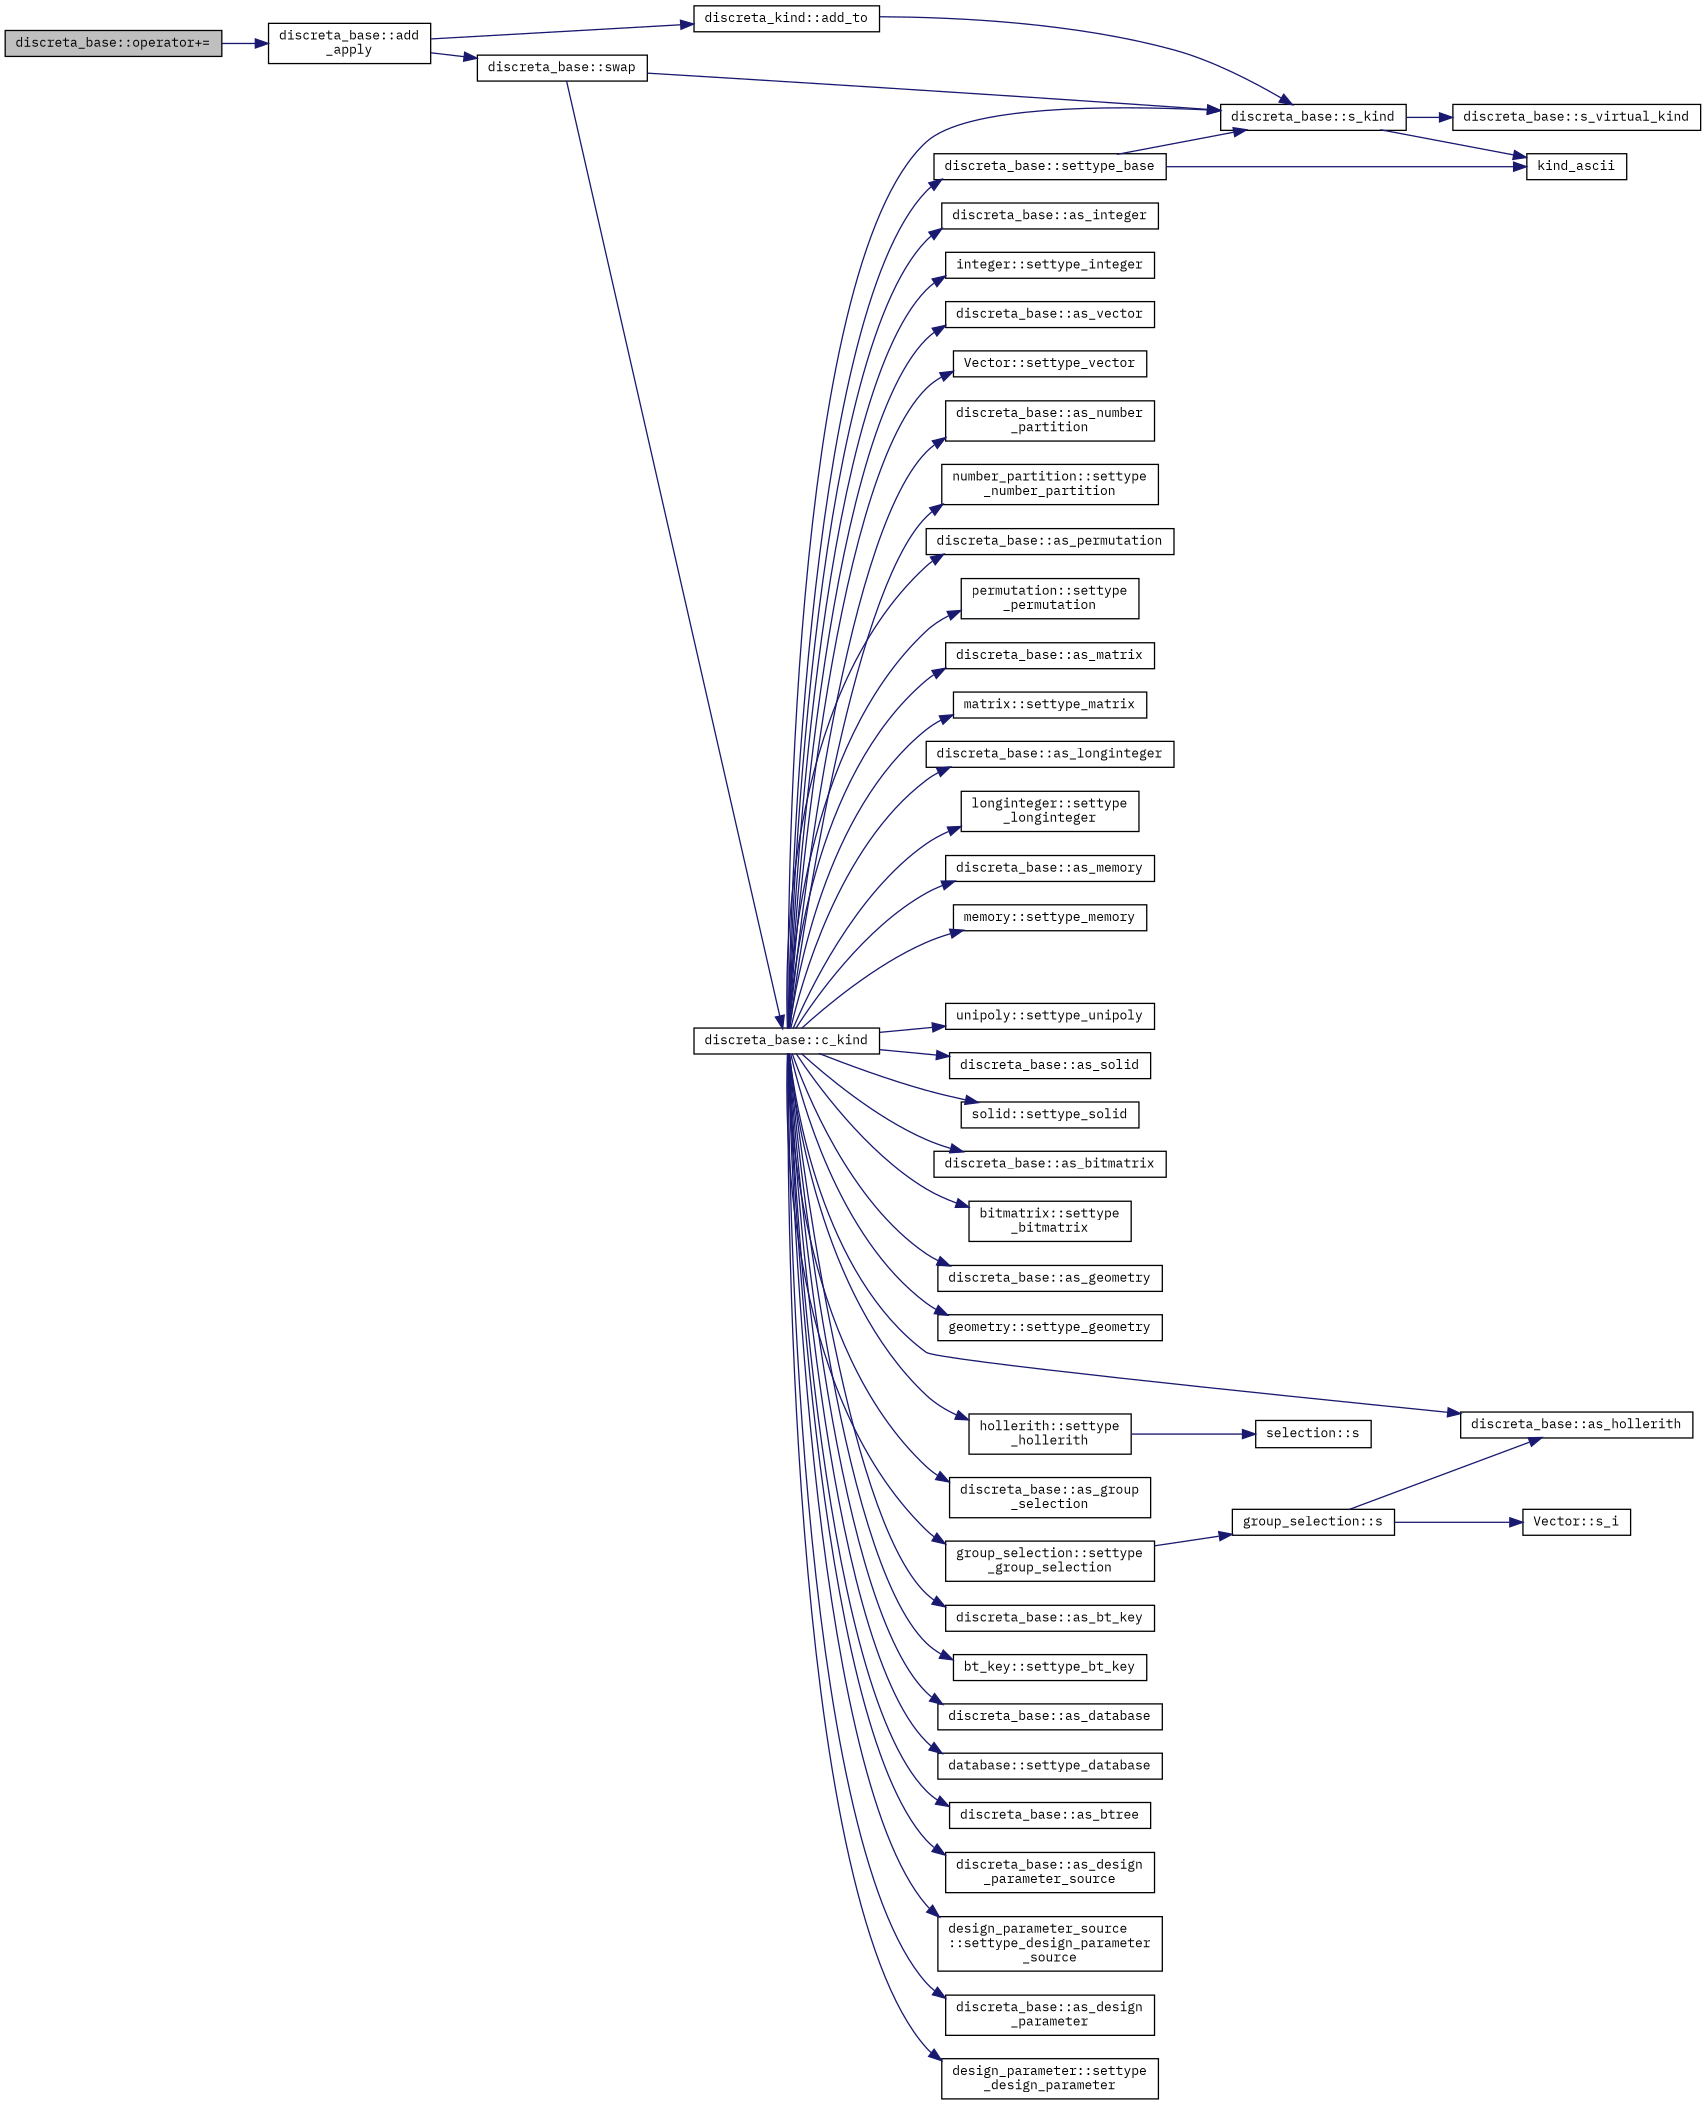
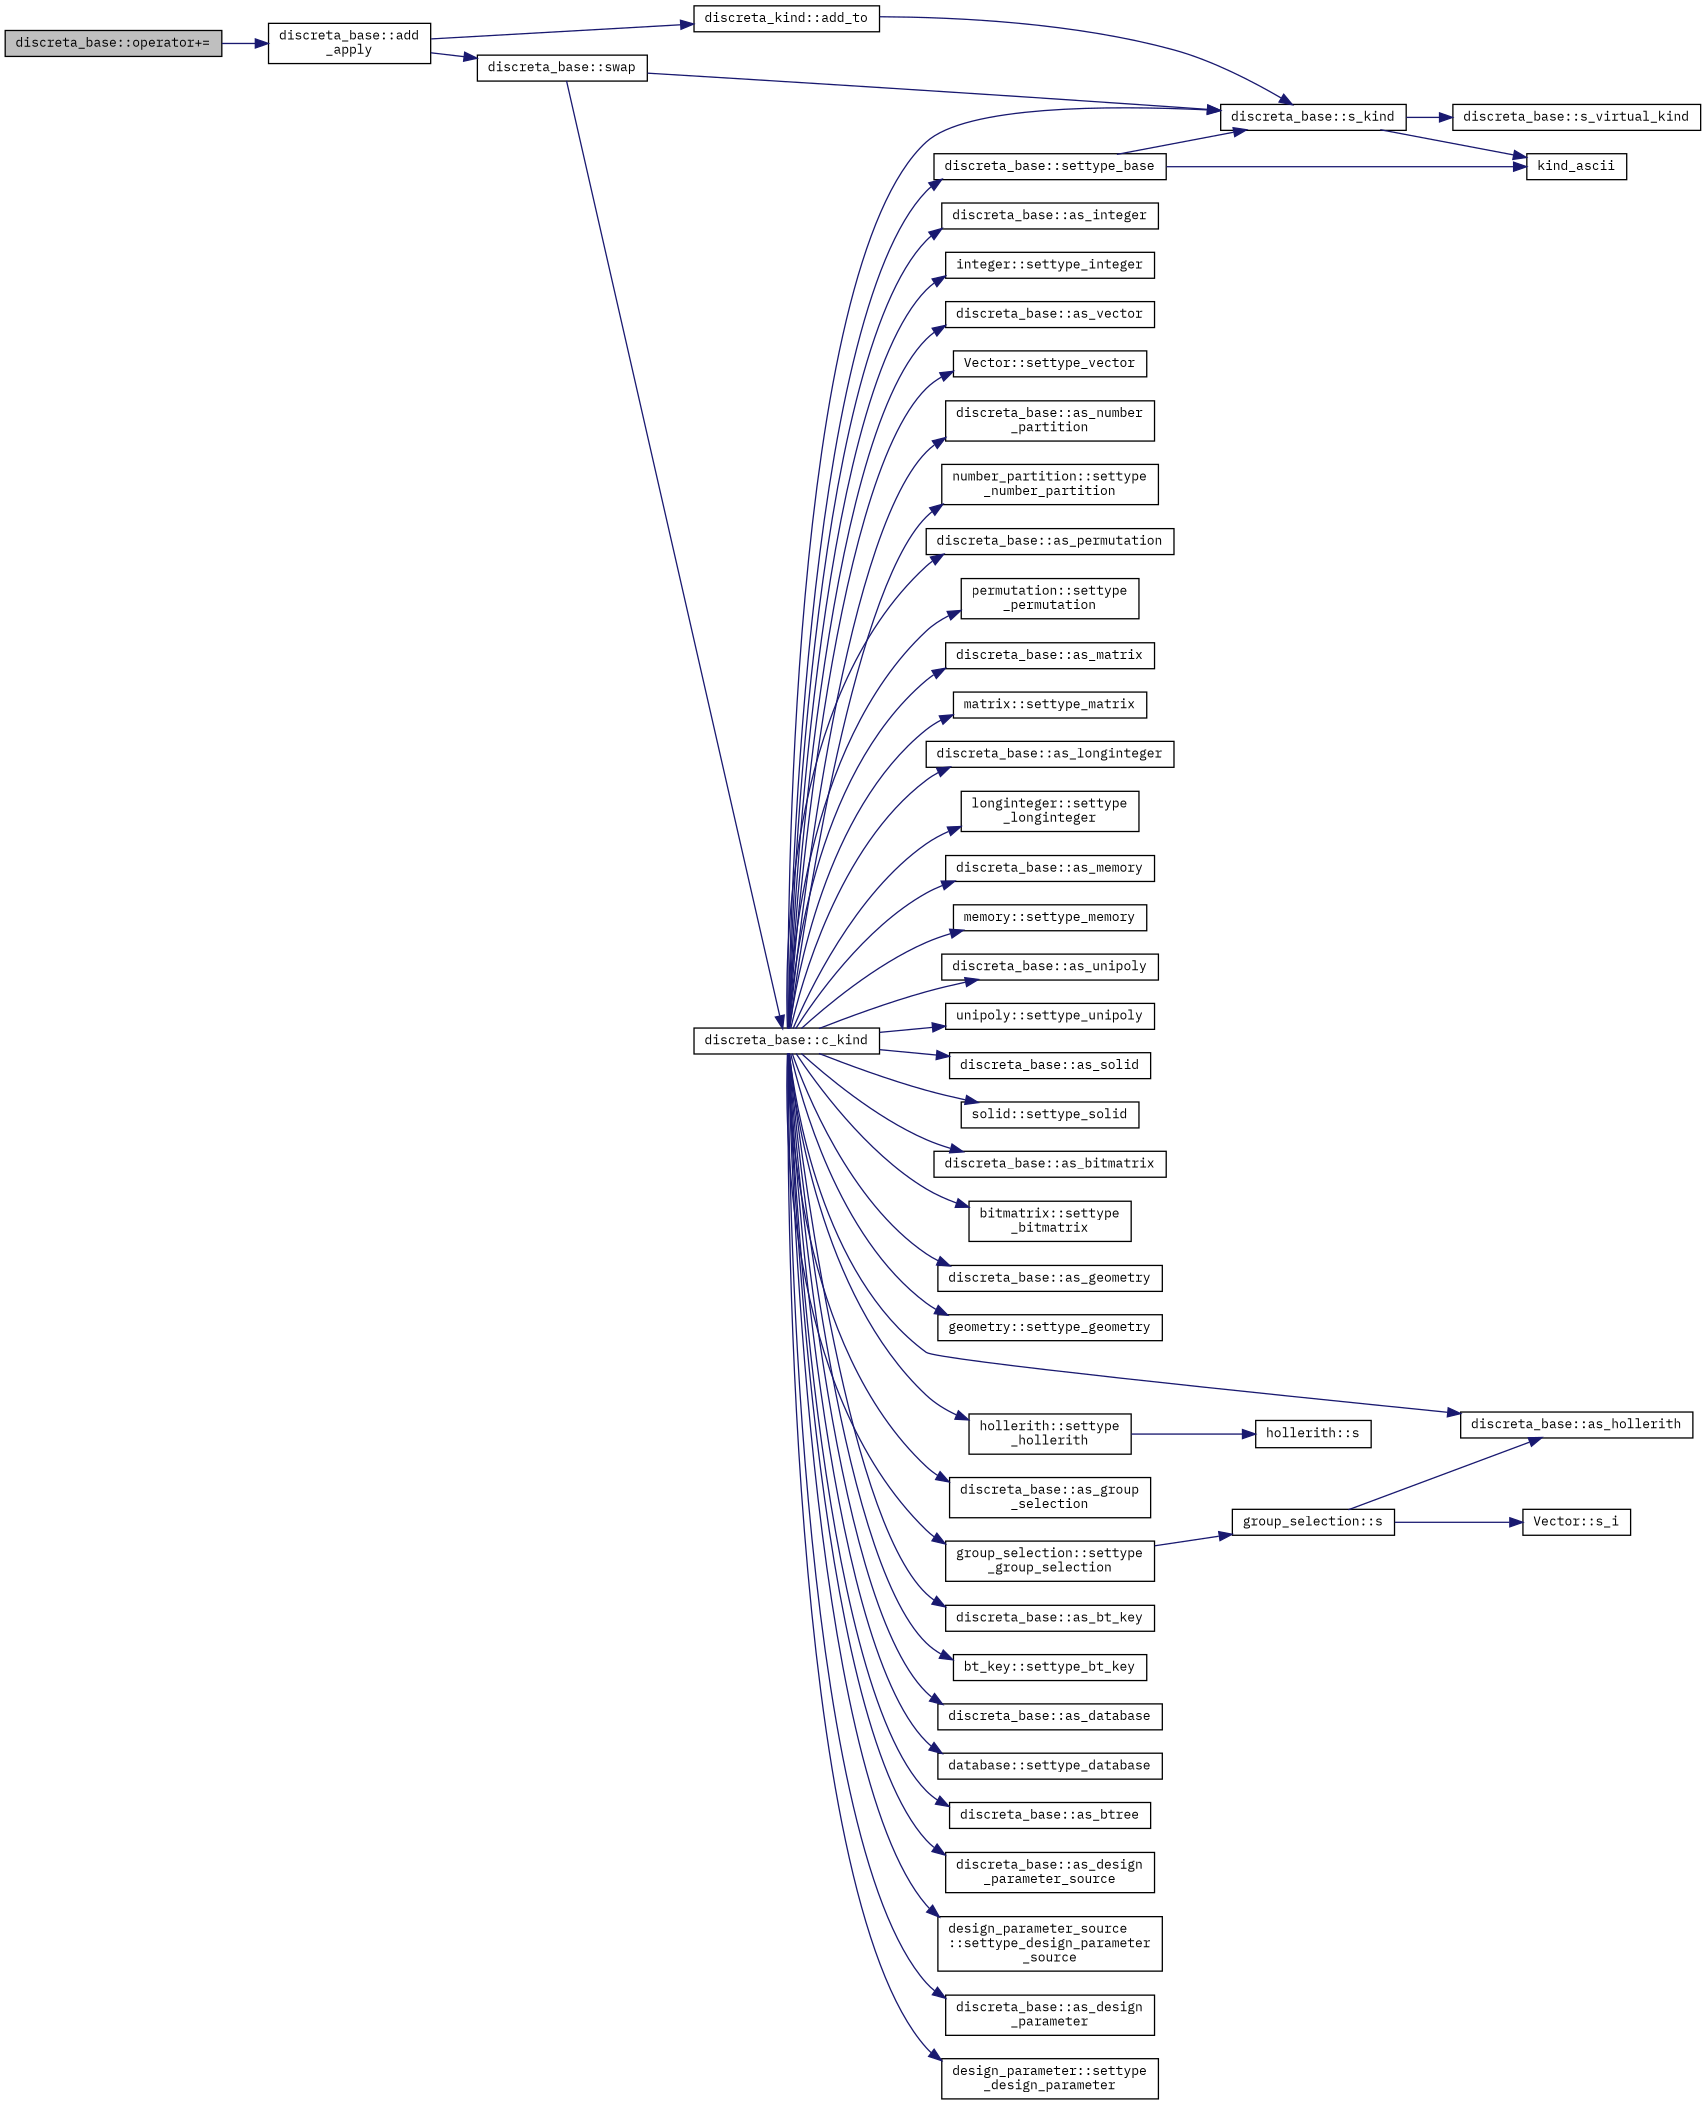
none -> (1050, 967)
(1313, 1434) -> (1313, 1434)
